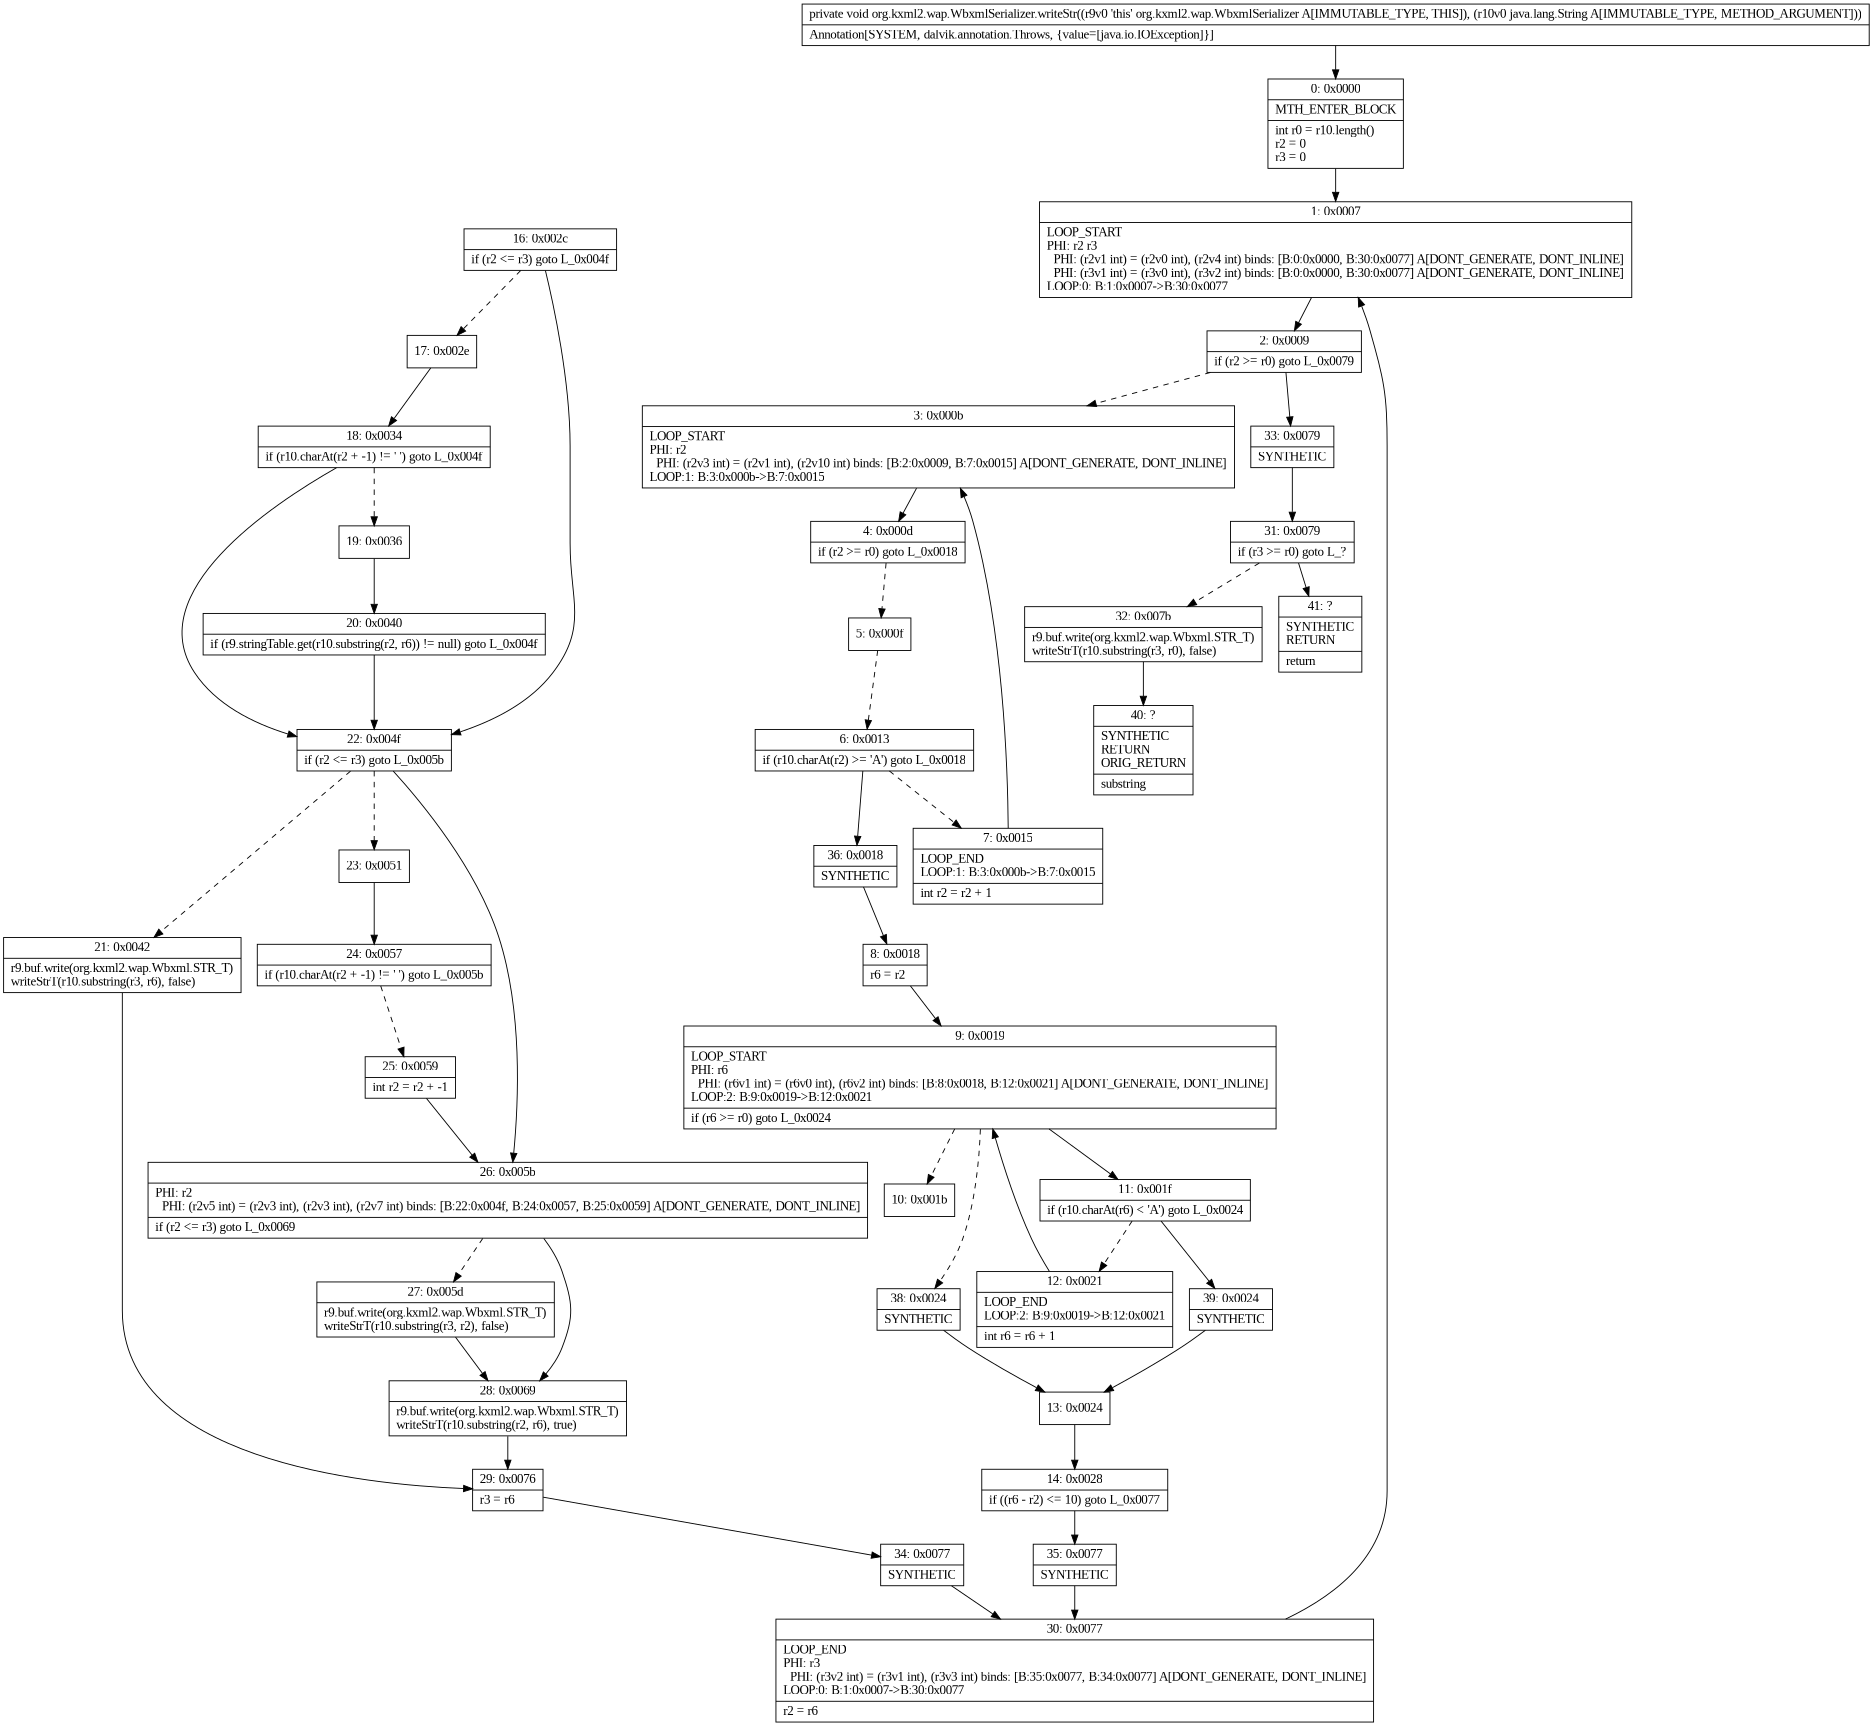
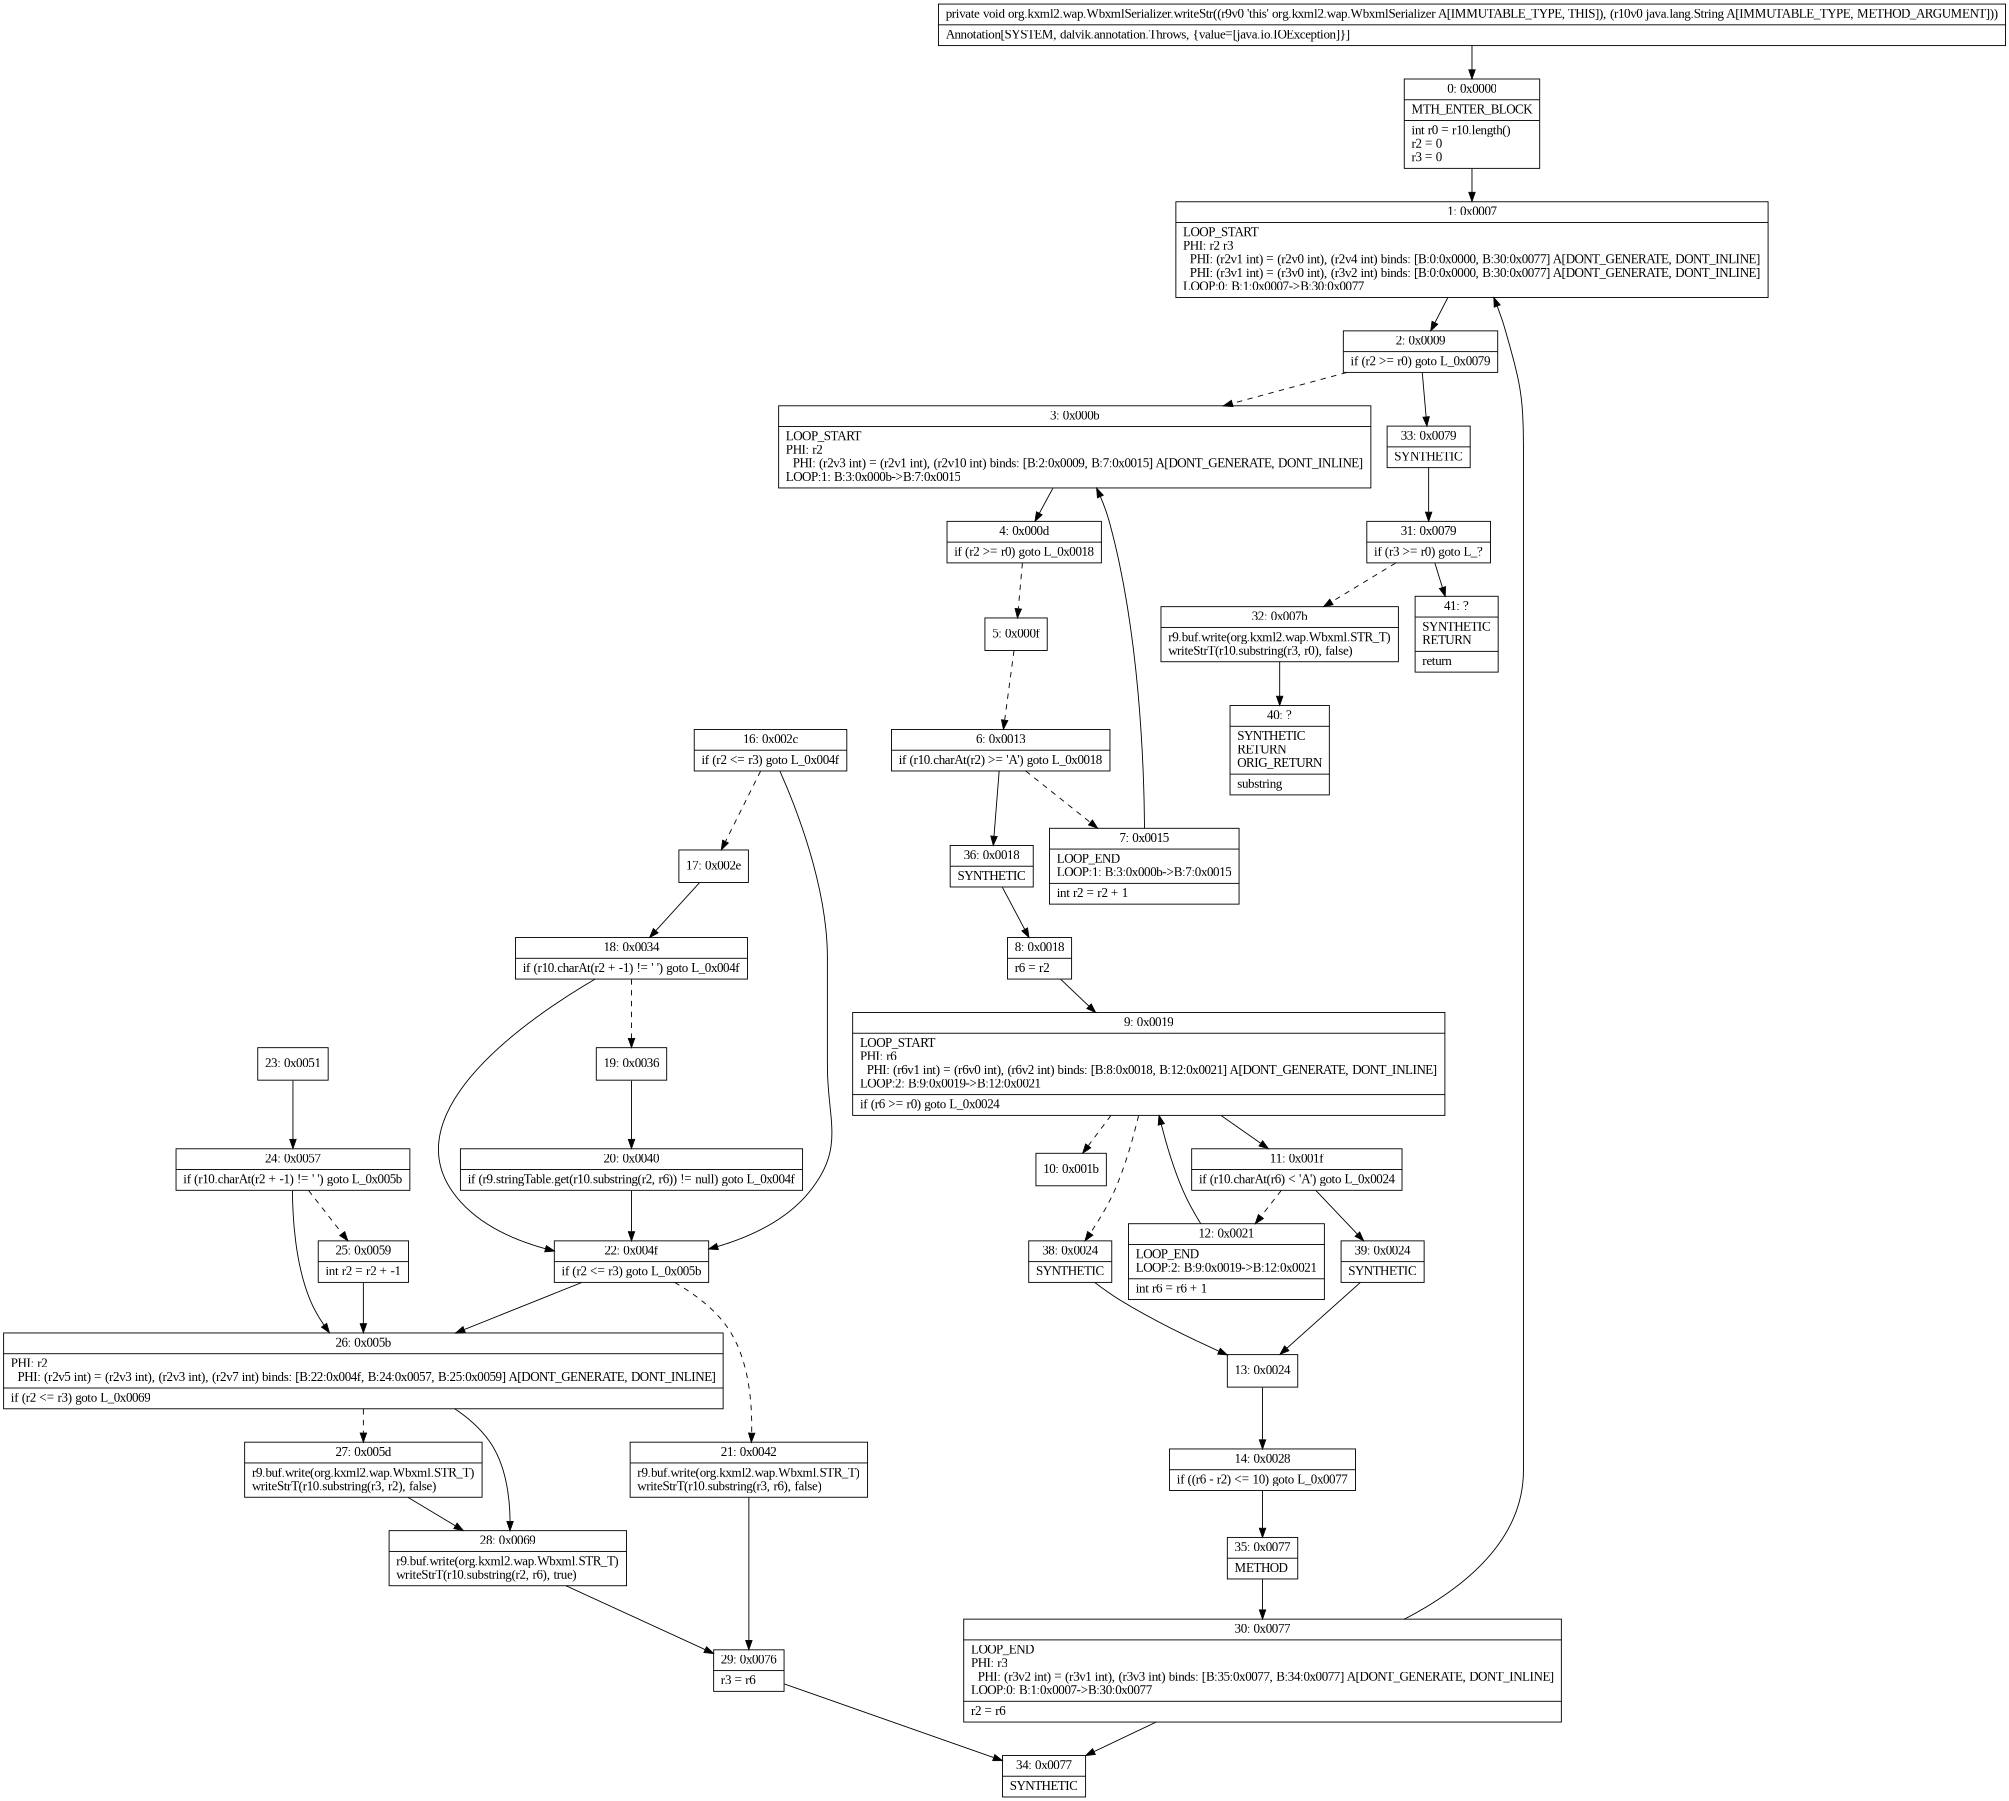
(374, 806) -> none
none -> (299, 1260)
(1075, 1575) -> (1261, 1568)
(972, 1600) -> (1125, 1737)
